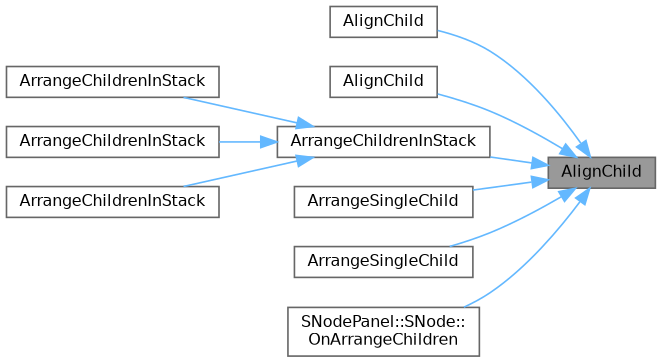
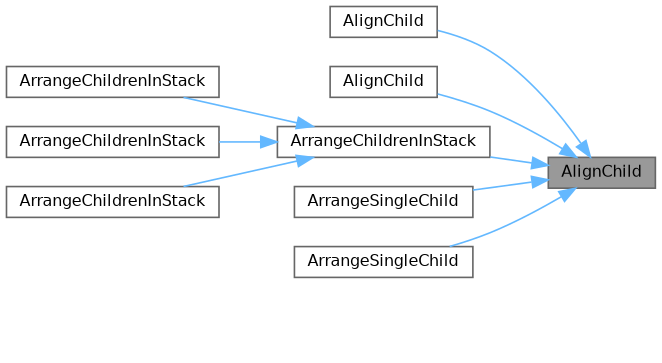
(384, 332) -> none
